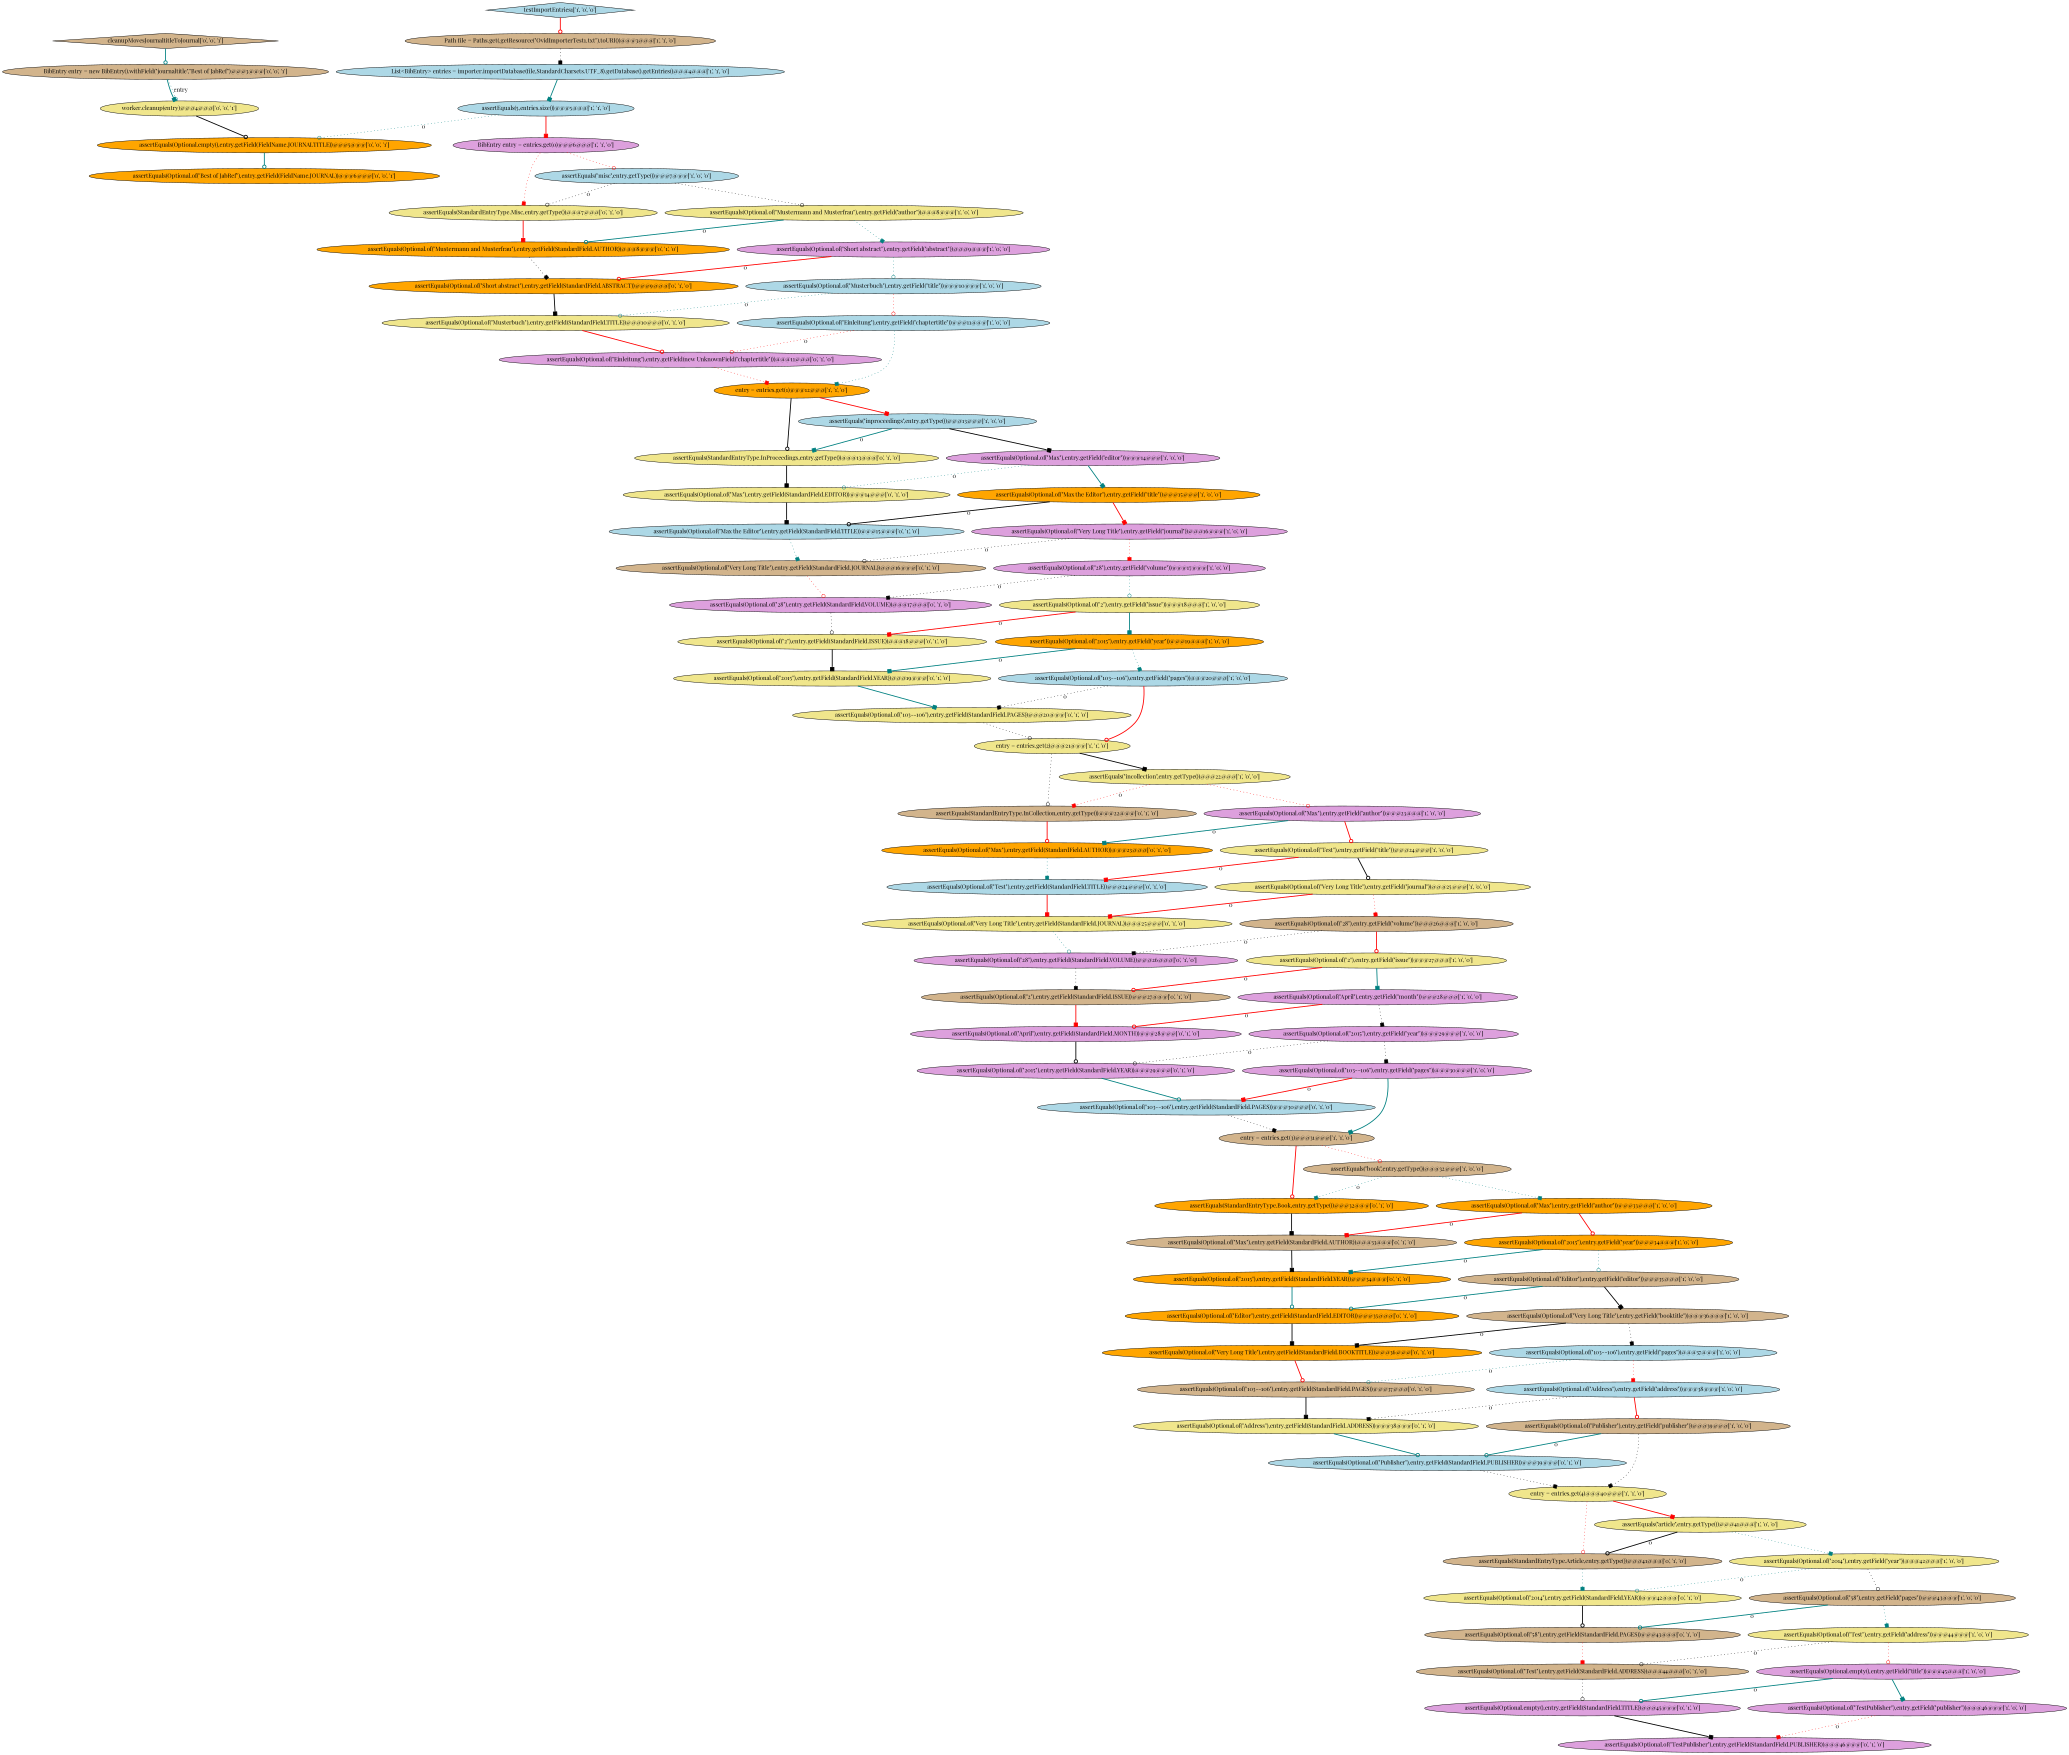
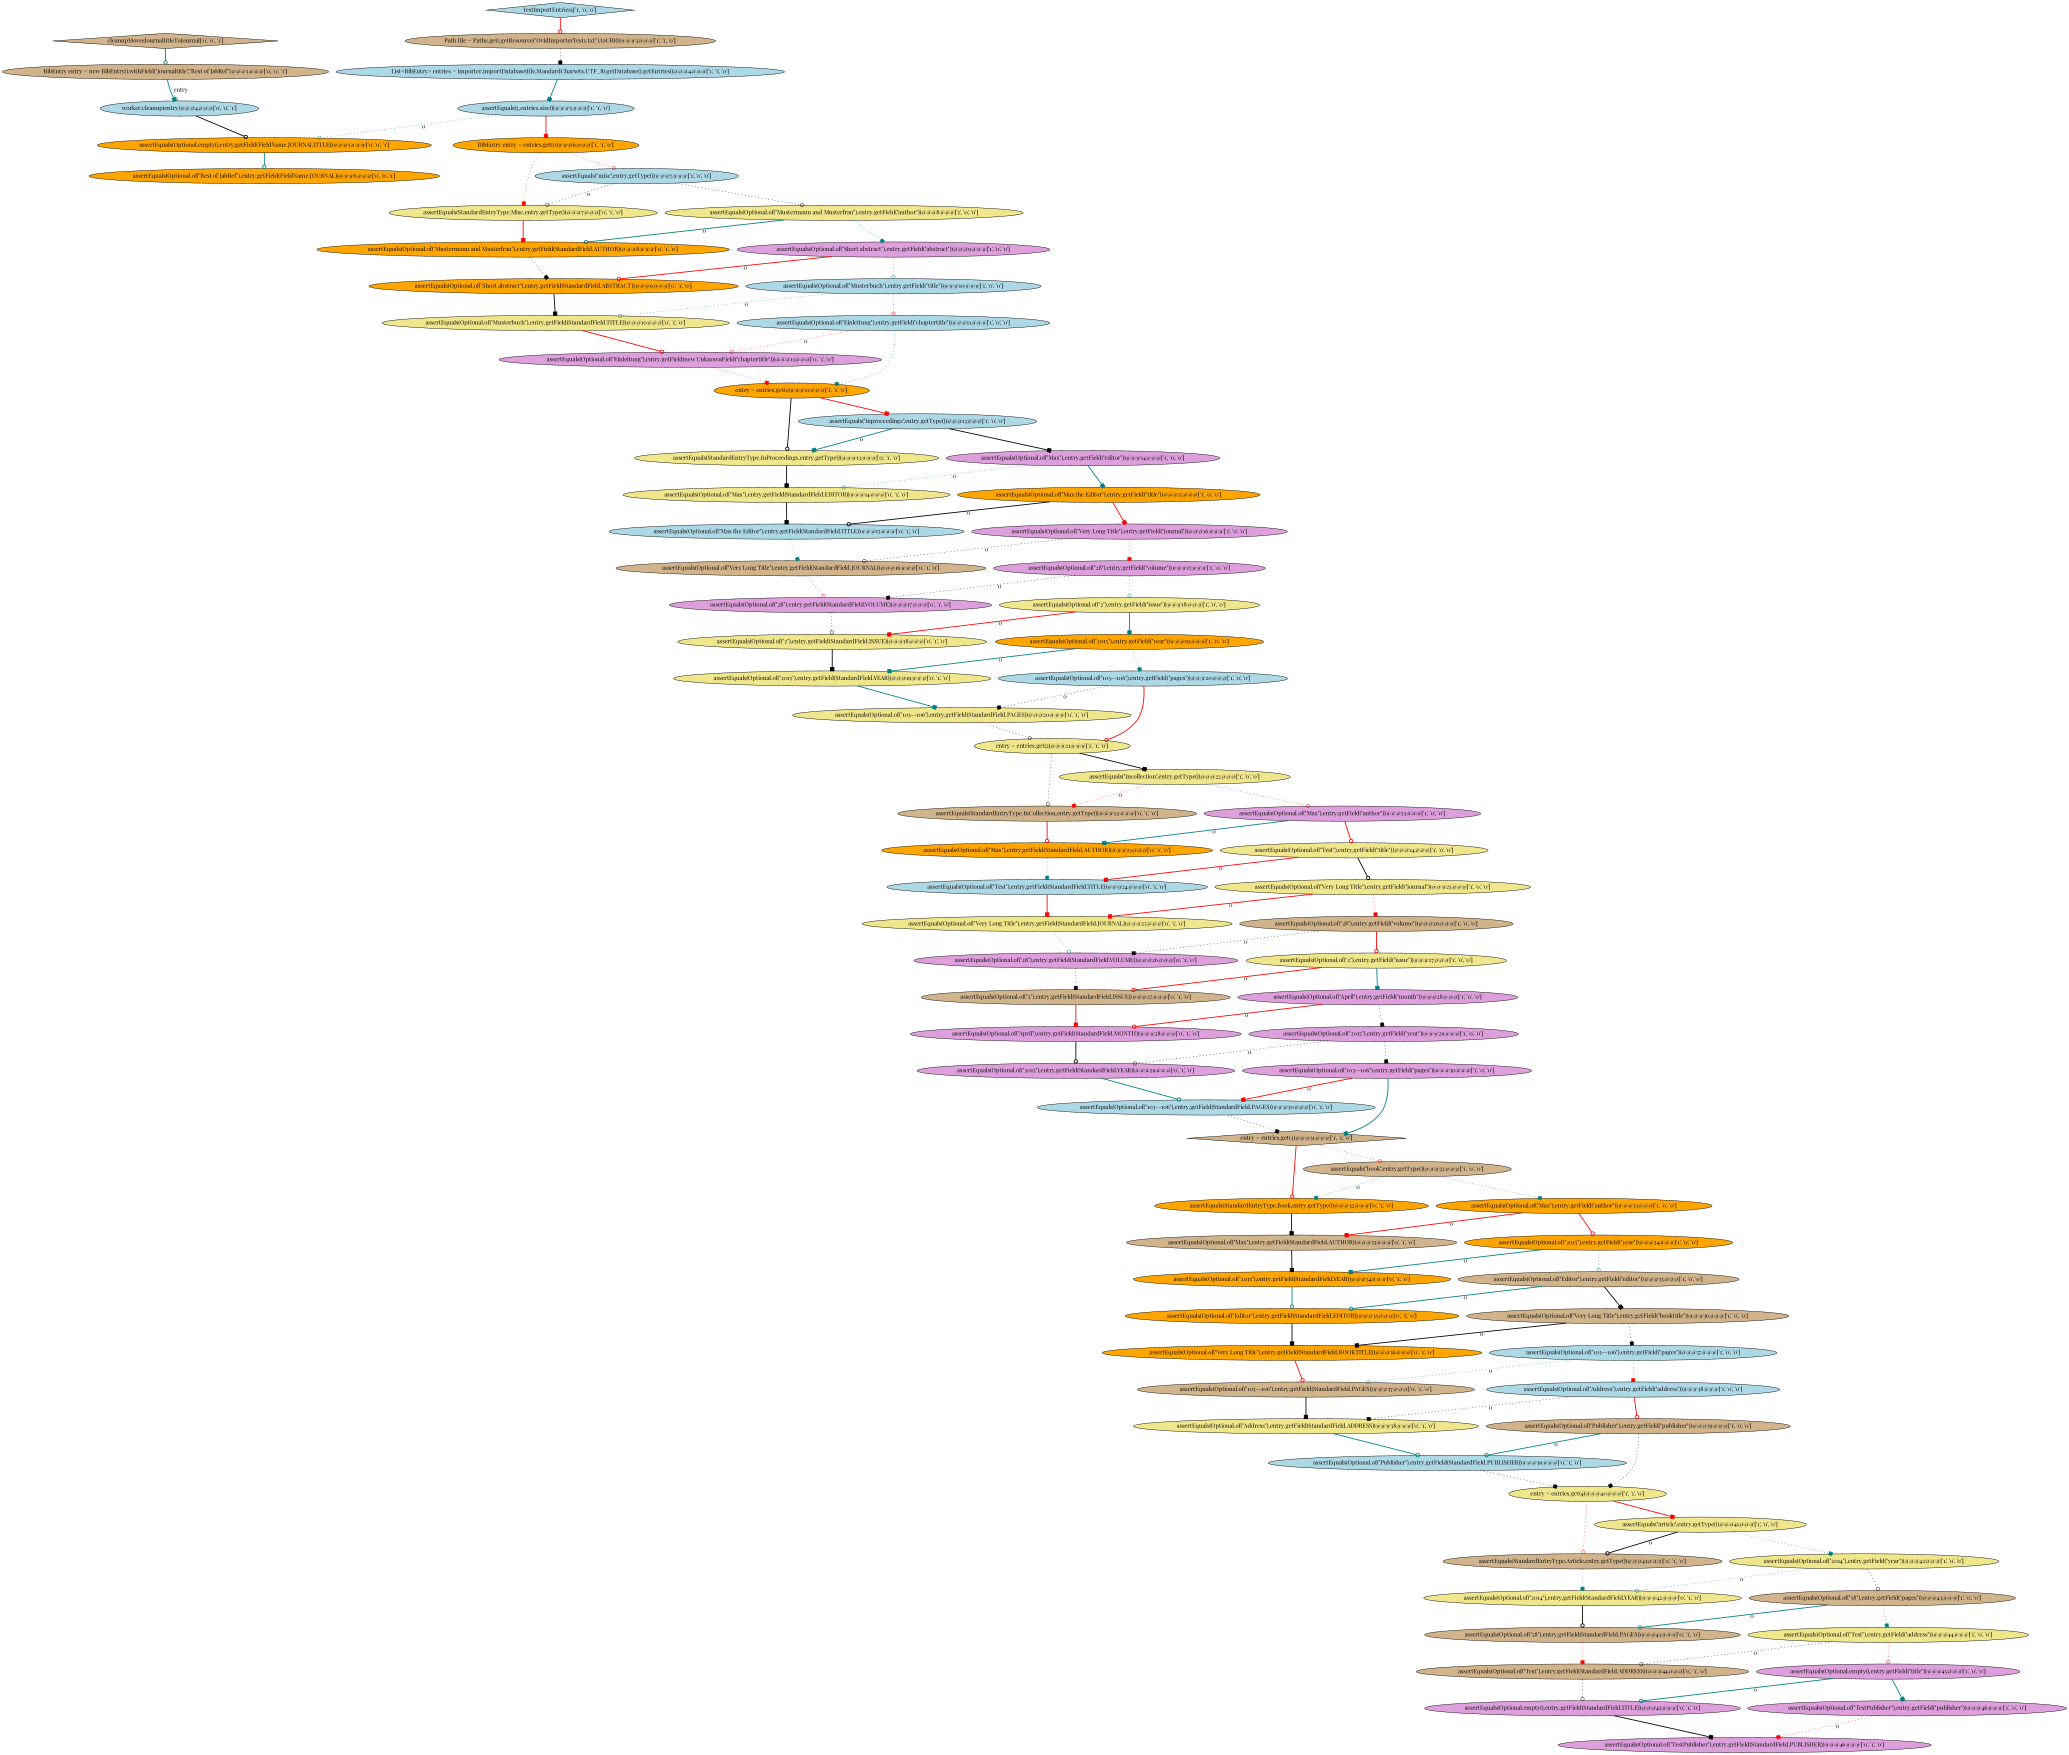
(179, 109) -> (179, 109)
(546, 145) -> (546, 145)
(1297, 1138) -> (1297, 1138)
